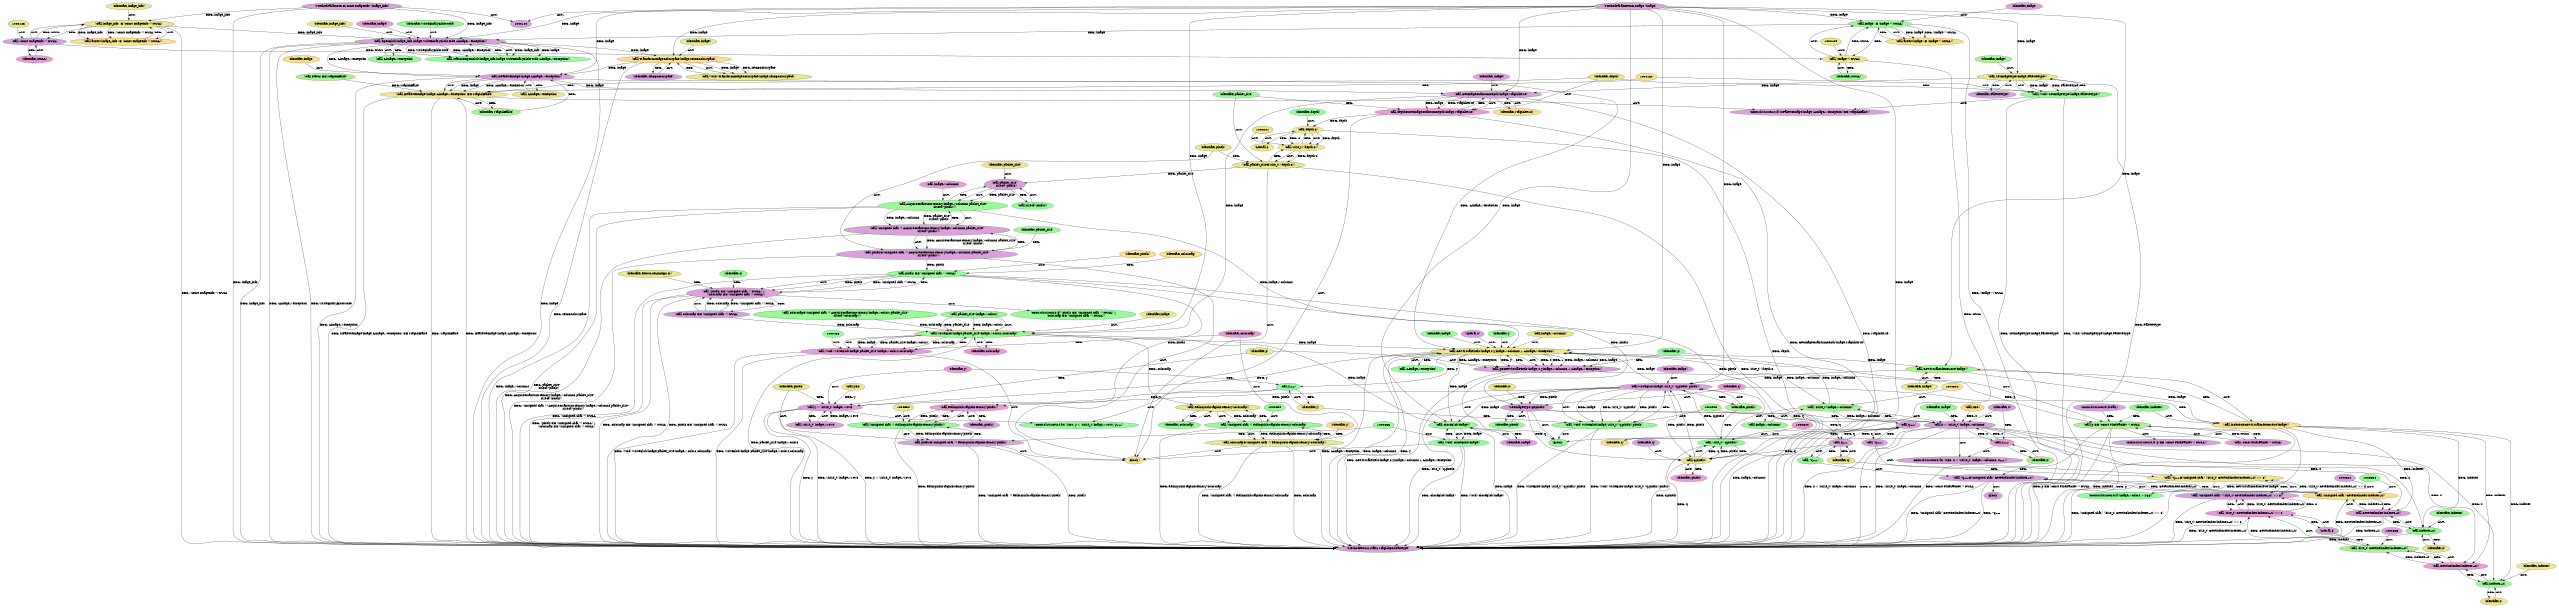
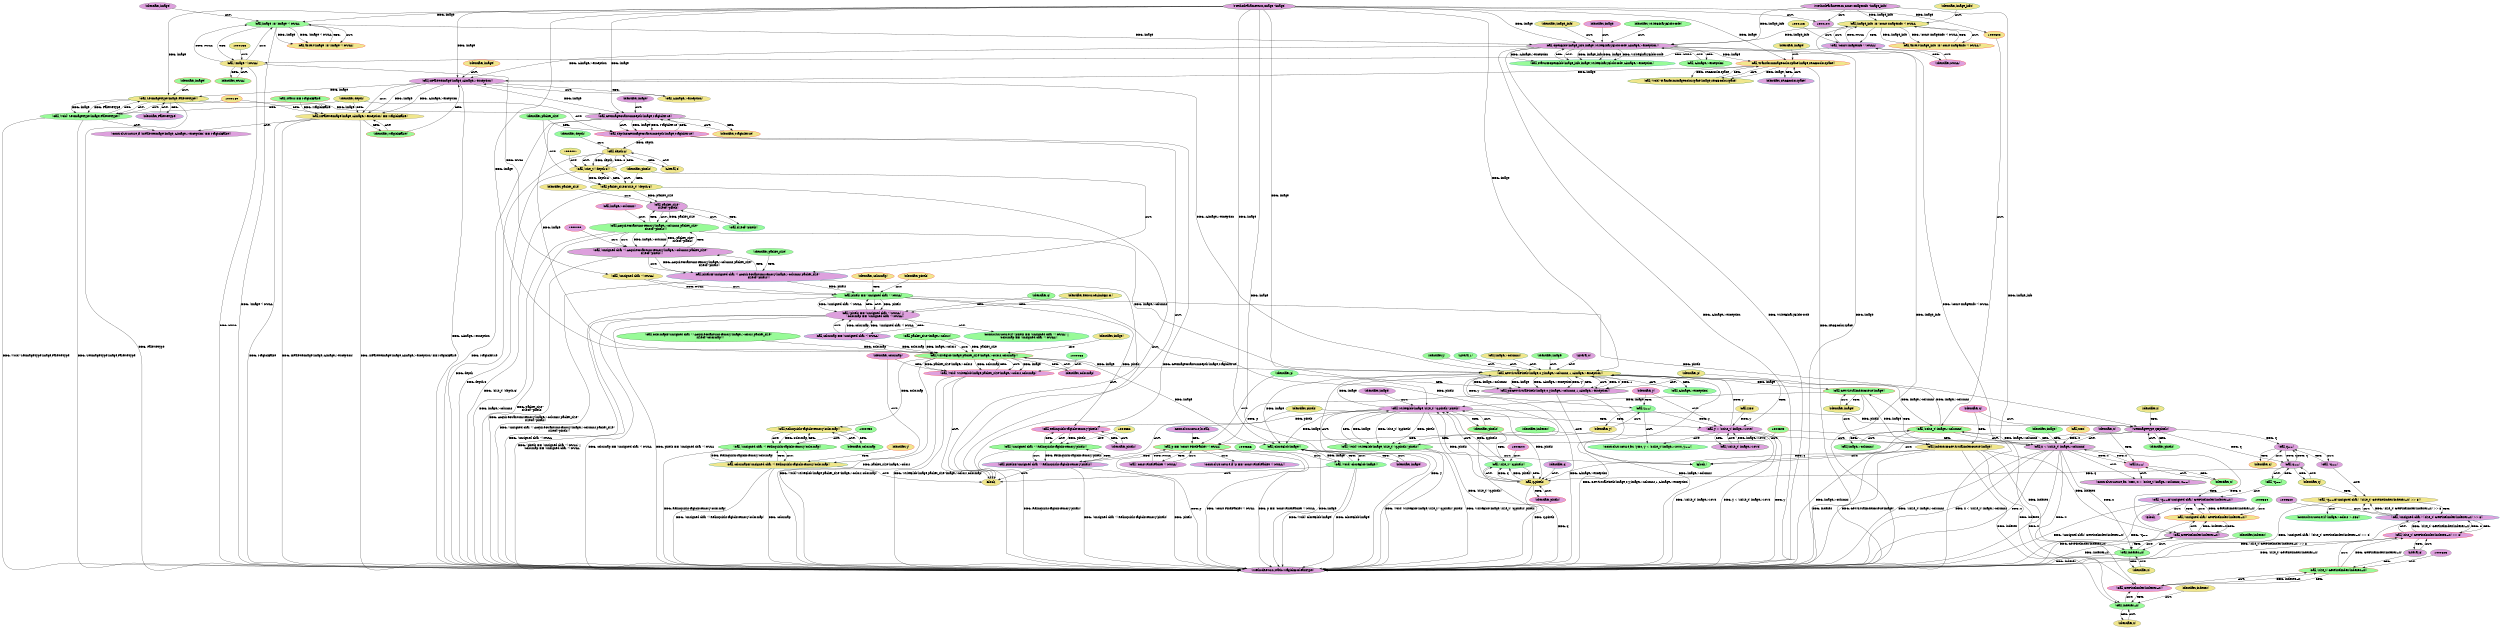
(2125, 31) -> (1641, 8)
none -> (311, 90)
none -> (575, 228)
none -> (633, 276)
none -> (1465, 356)
(2256, 425) -> (1960, 447)
none -> (459, 540)
